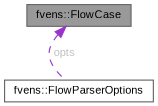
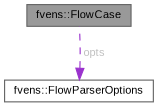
(50, 59) -> (80, 47)
